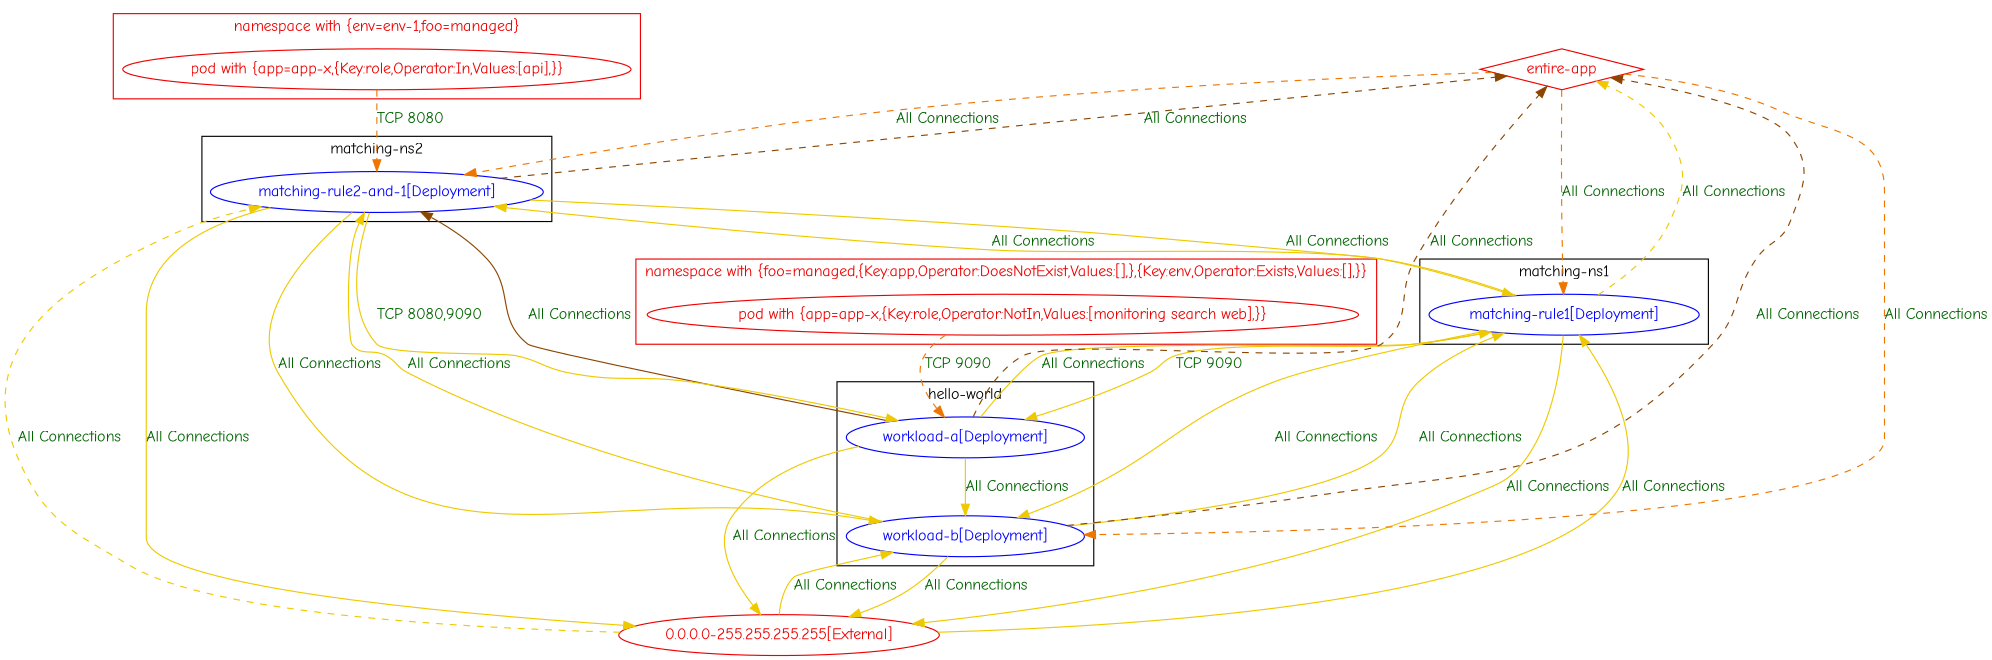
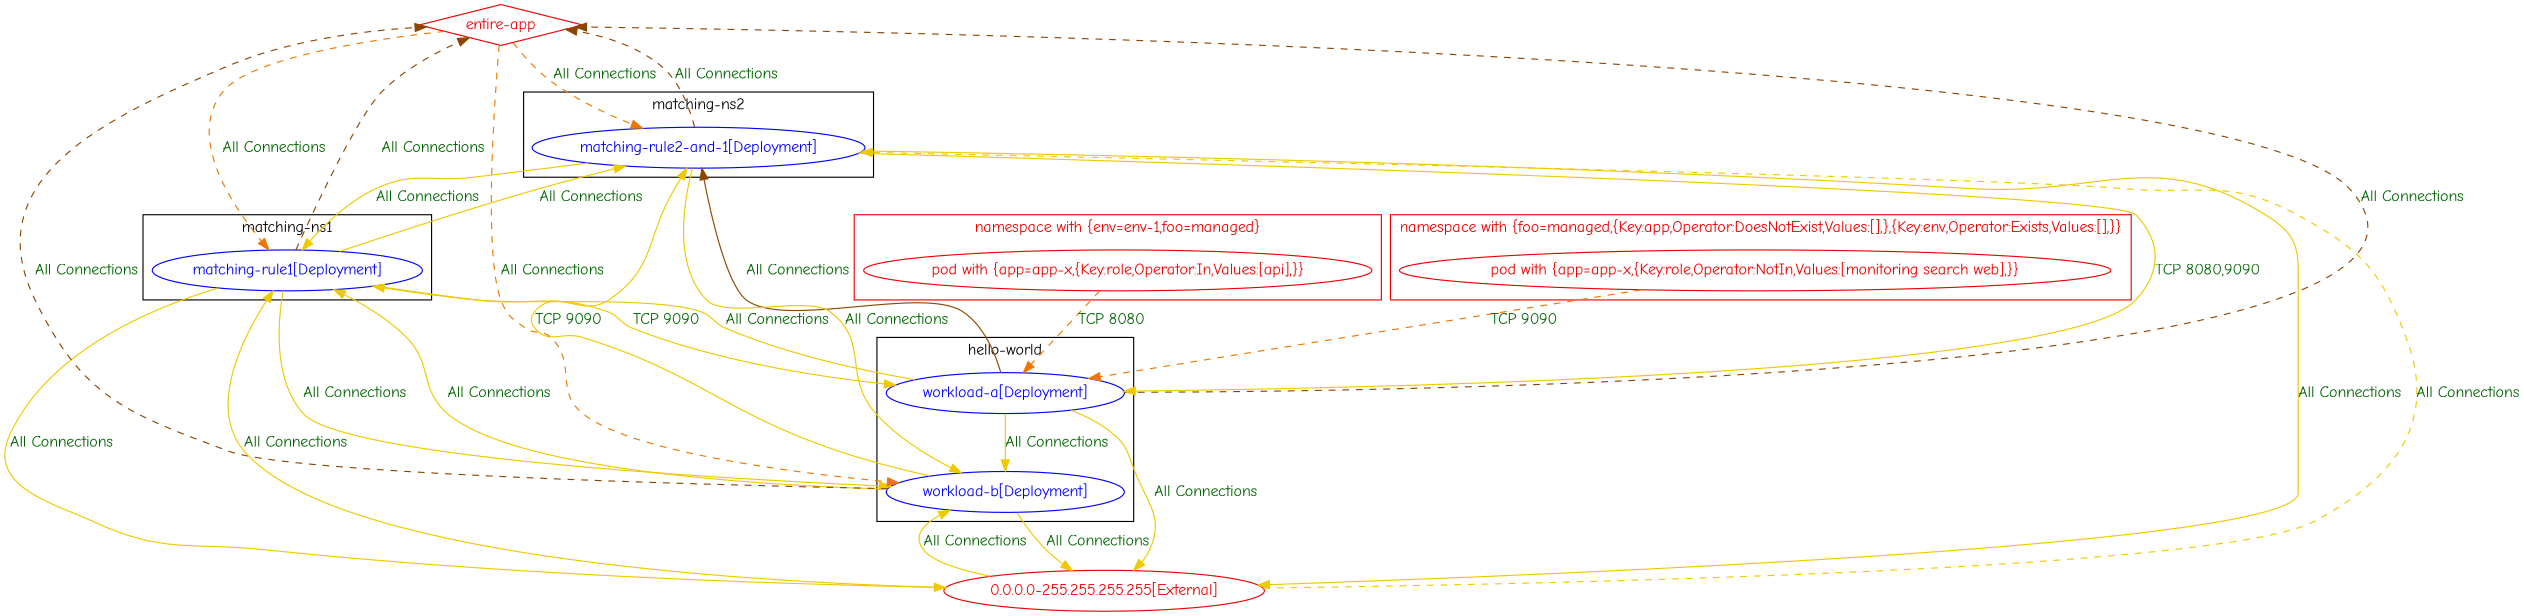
(377, 125) -> (1065, 328)
(1681, 190) -> (357, 128)
(459, 364) -> (568, 320)
